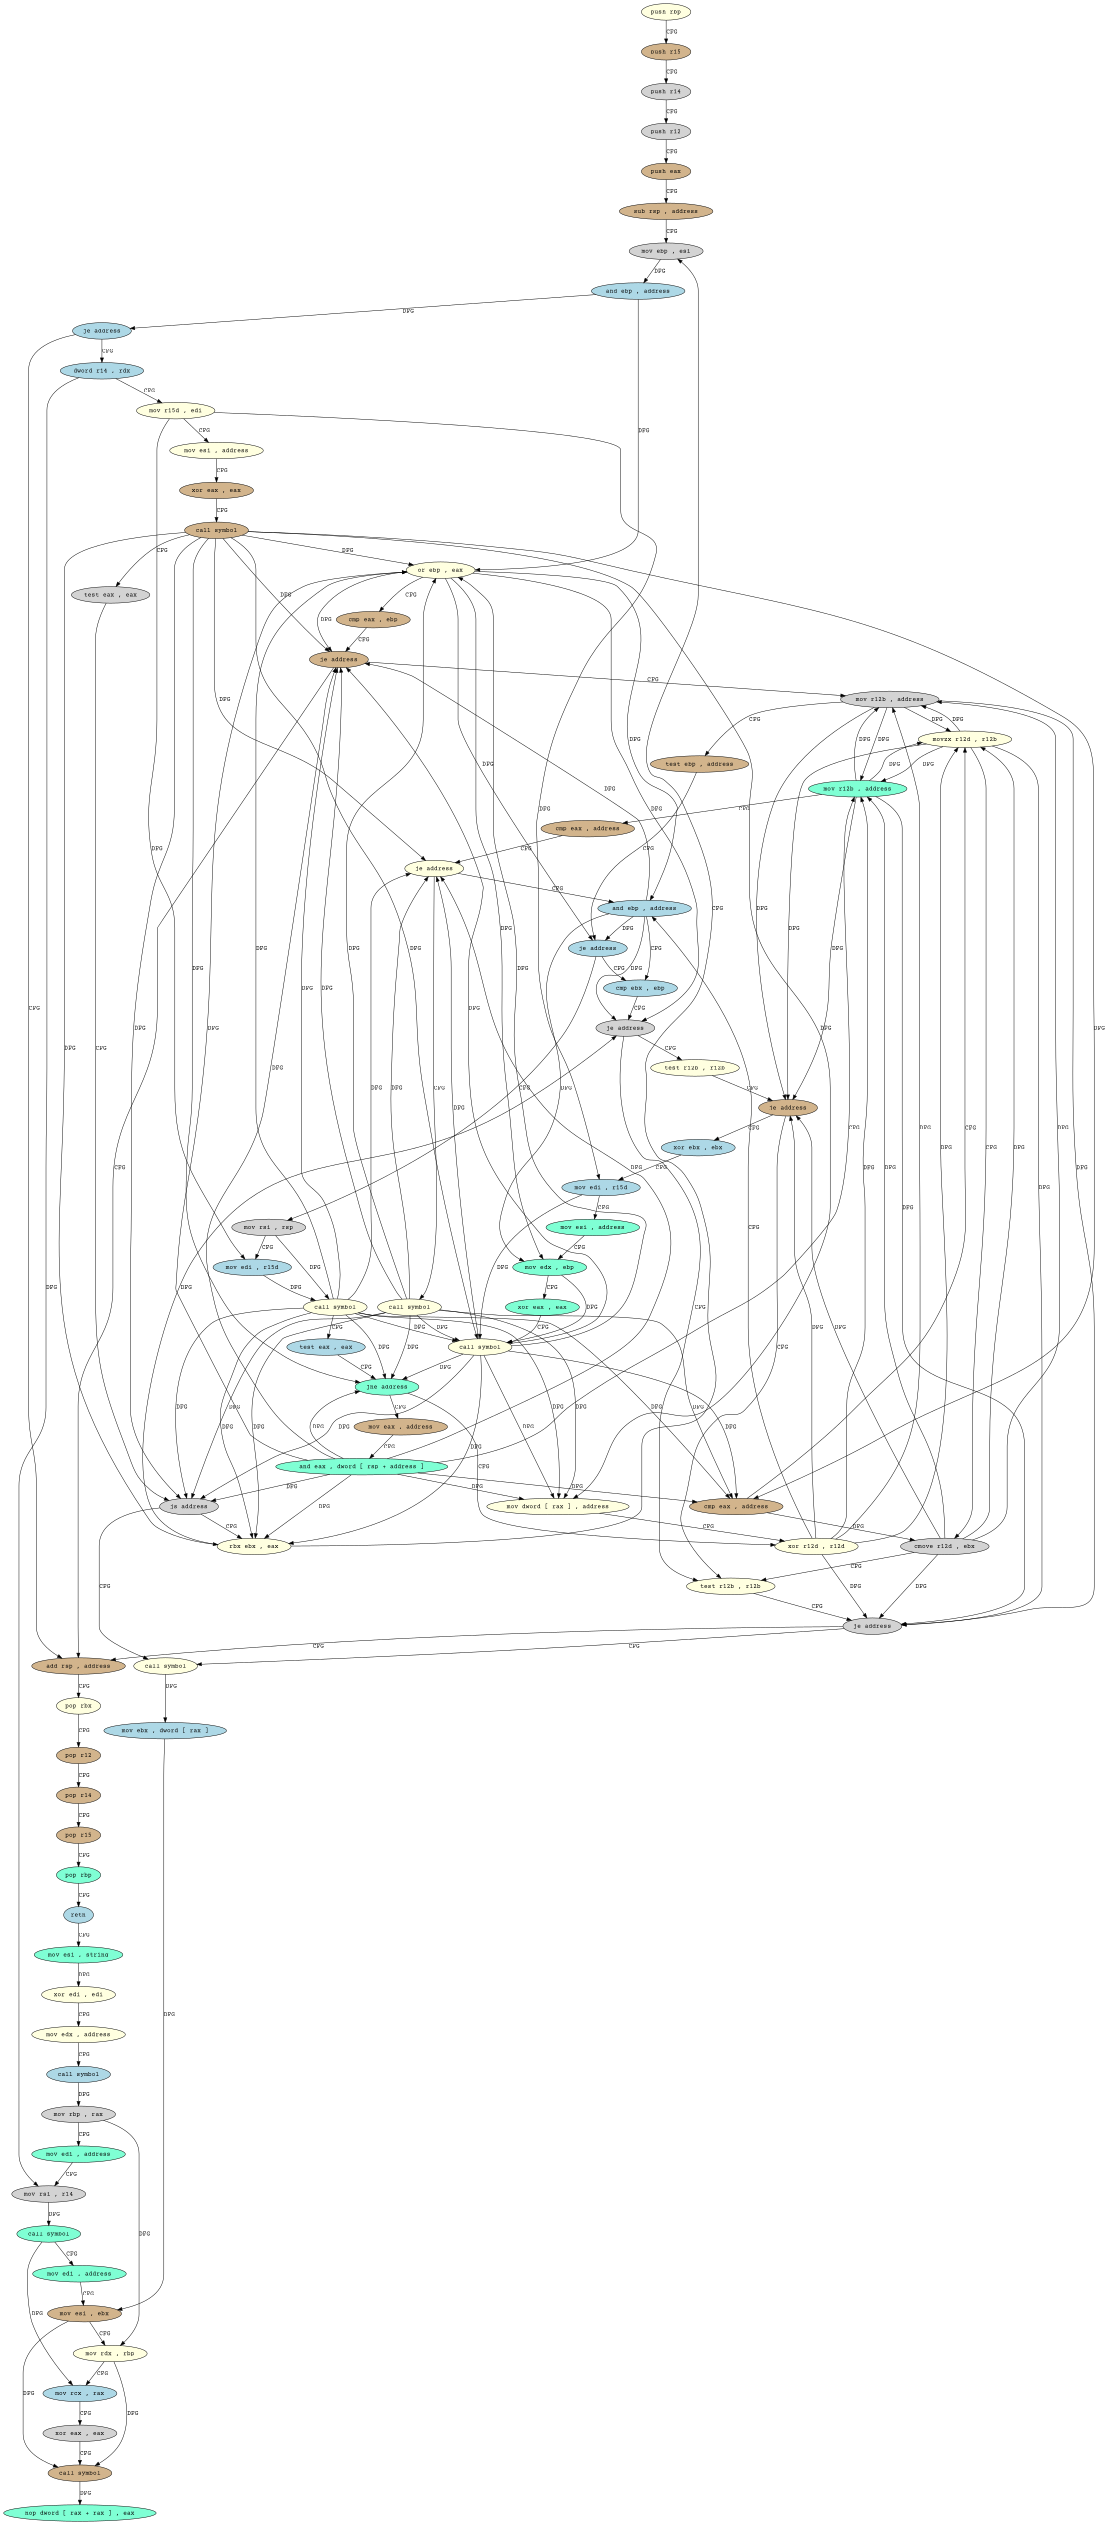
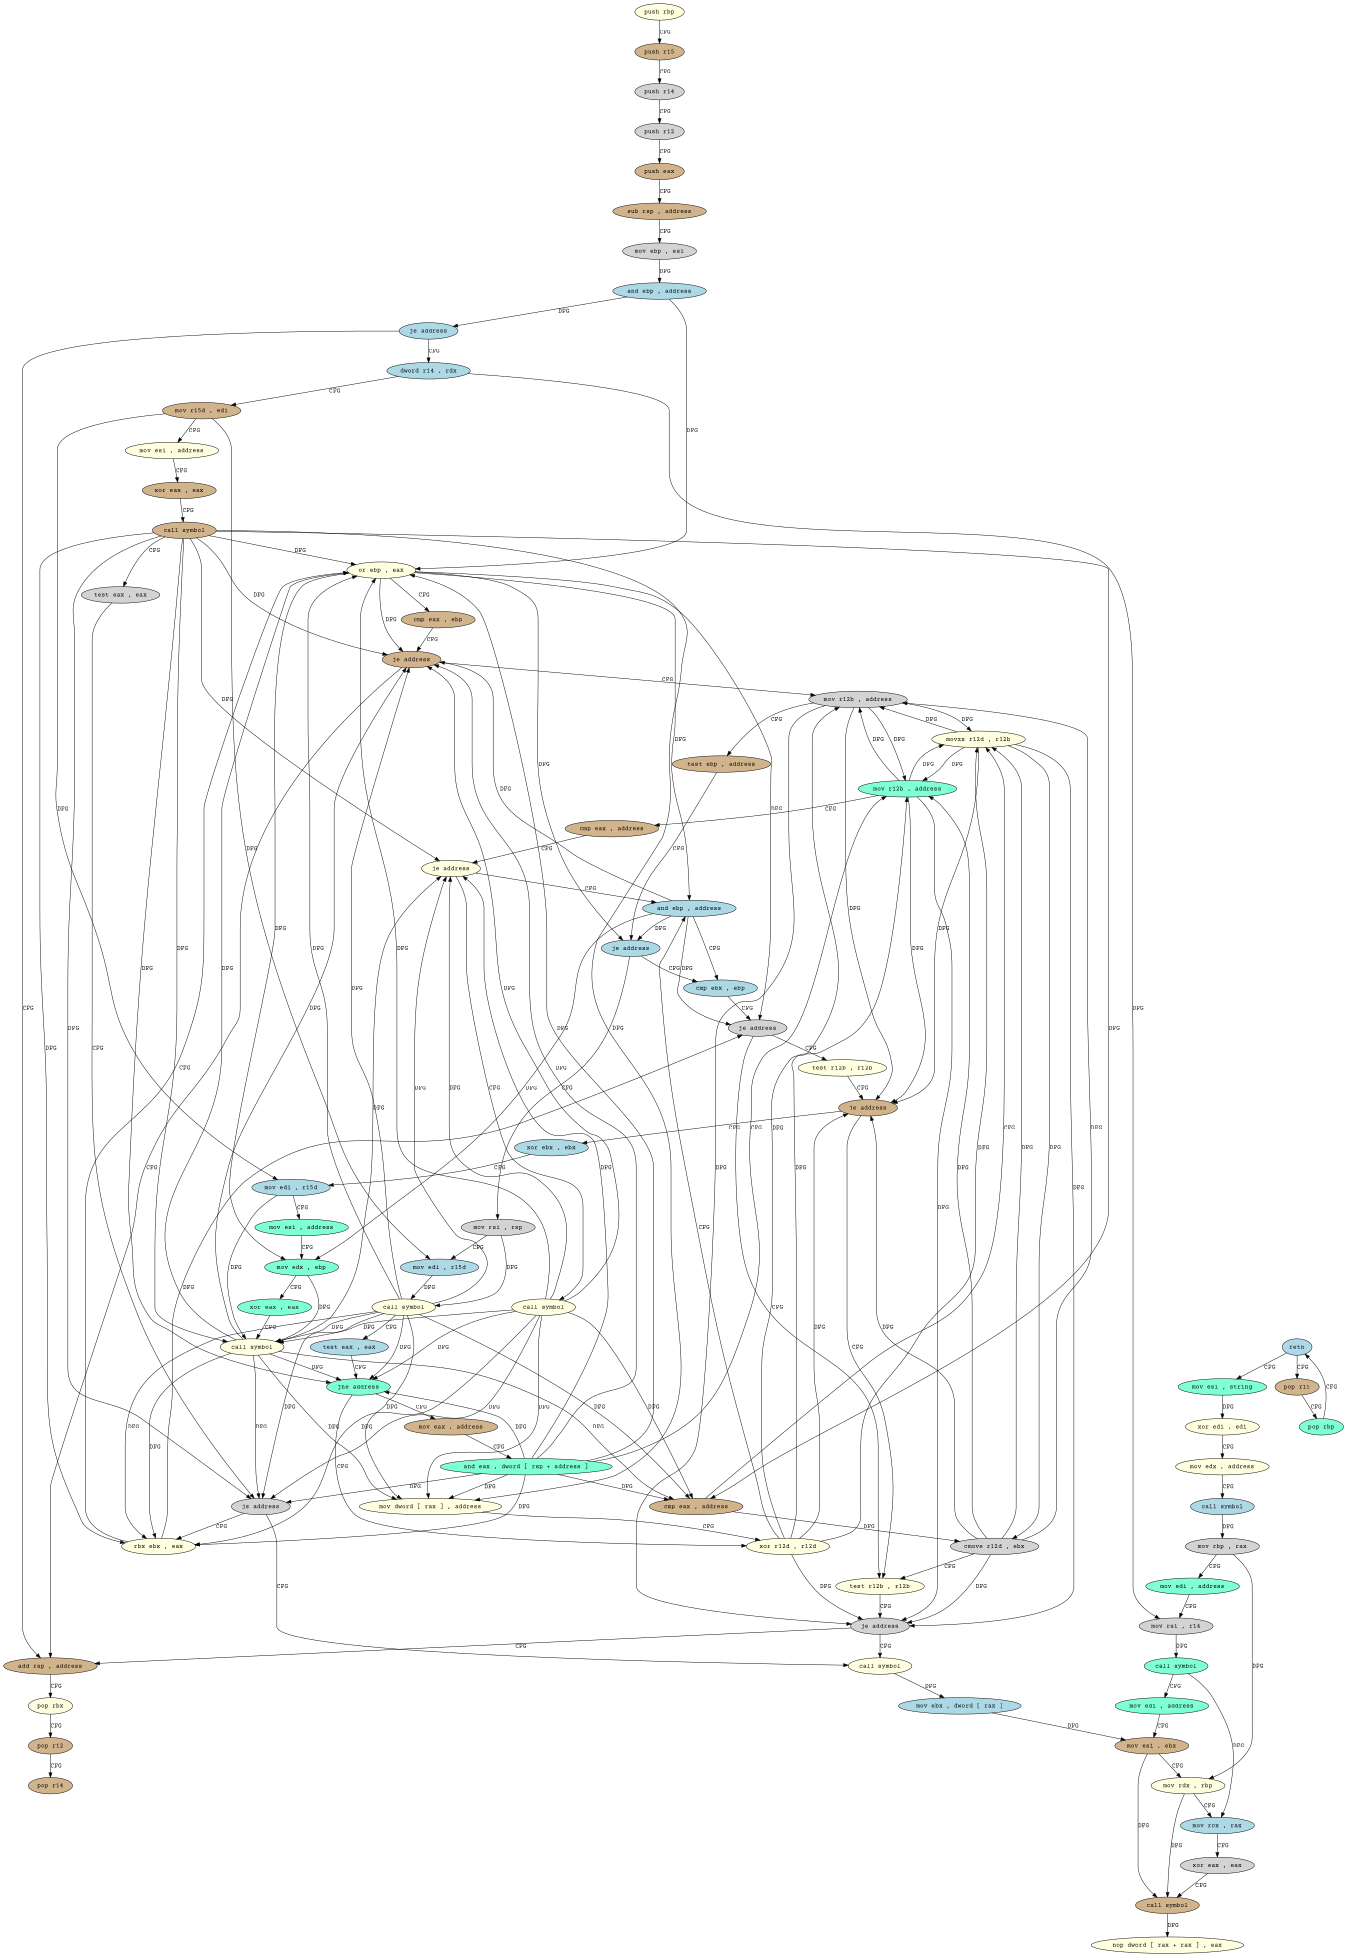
(176, 411) -> (202, 411)
(646, 1071) -> (182, 1053)
(991, 1148) -> (1055, 1148)
(79, 1813) -> (1297, 1365)
(80, 2513) -> (1167, 1945)
